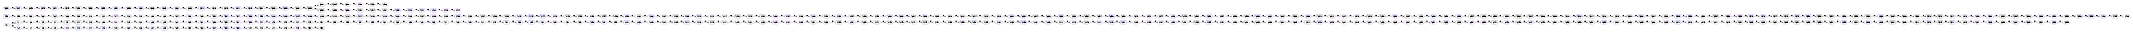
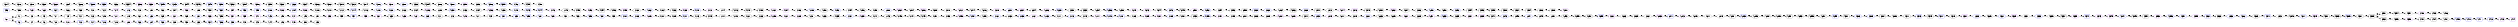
(1579, 16) -> none
none -> (2063, 16)
